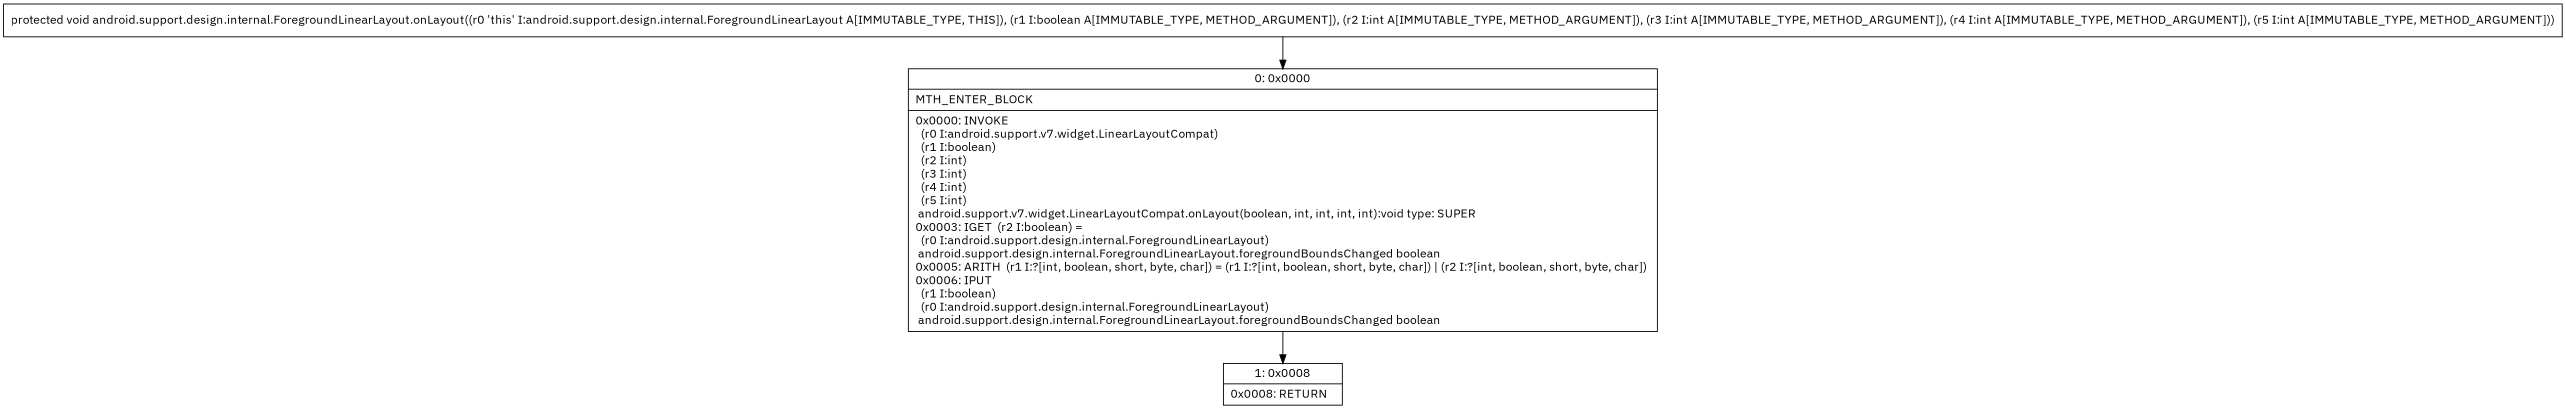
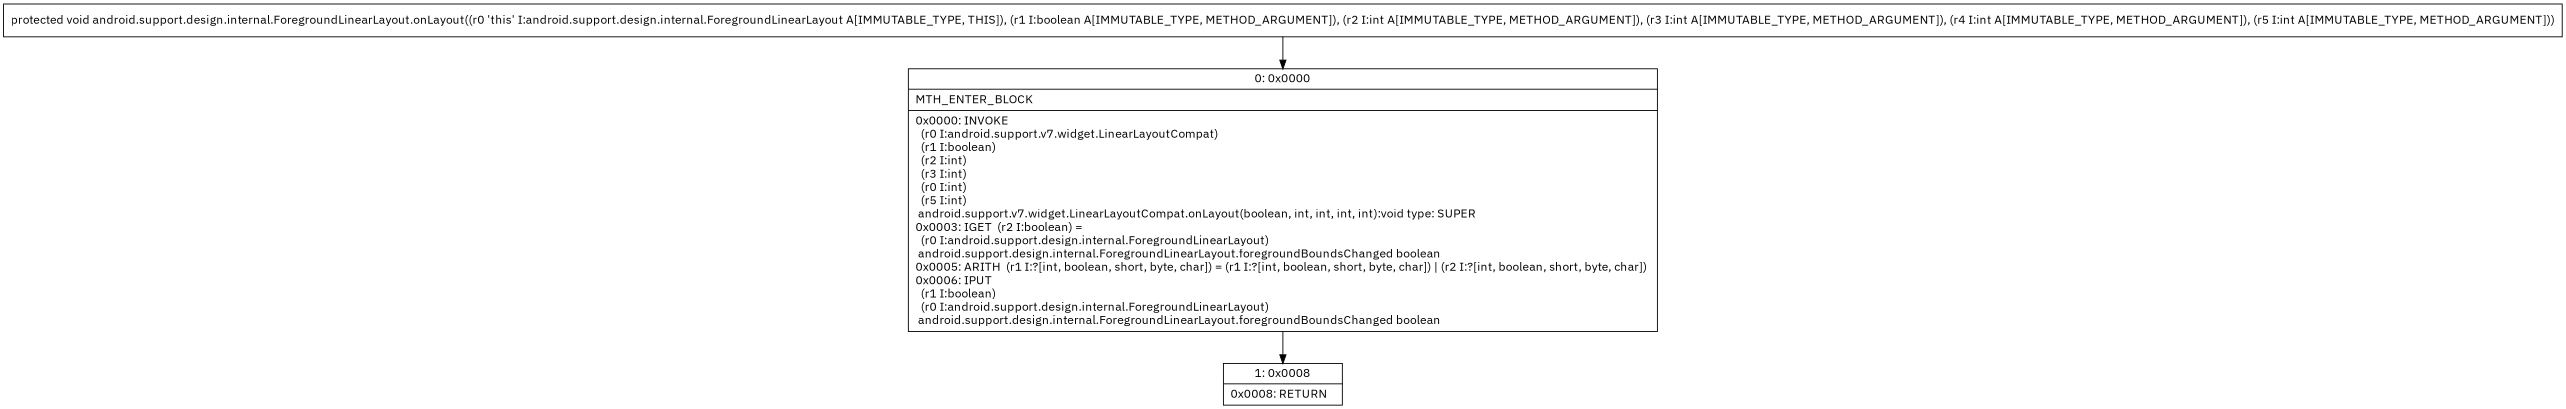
(941, 187) -> (941, 187)
